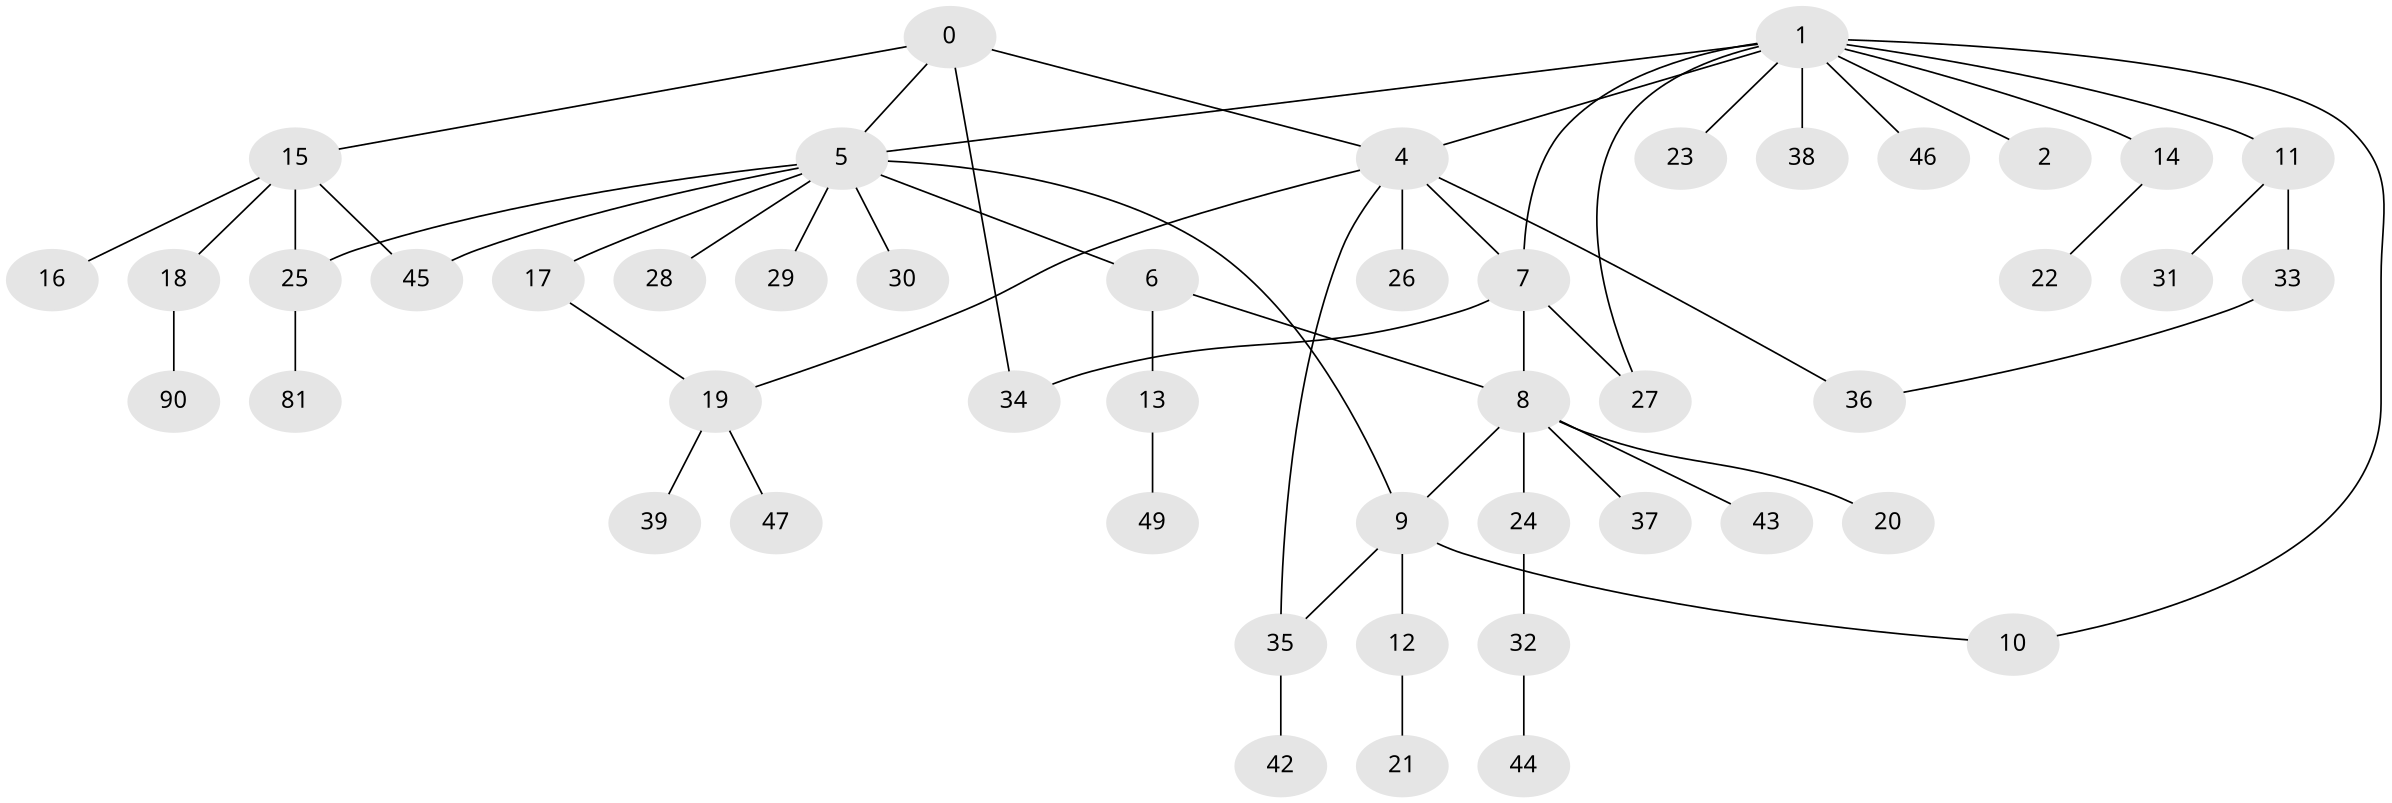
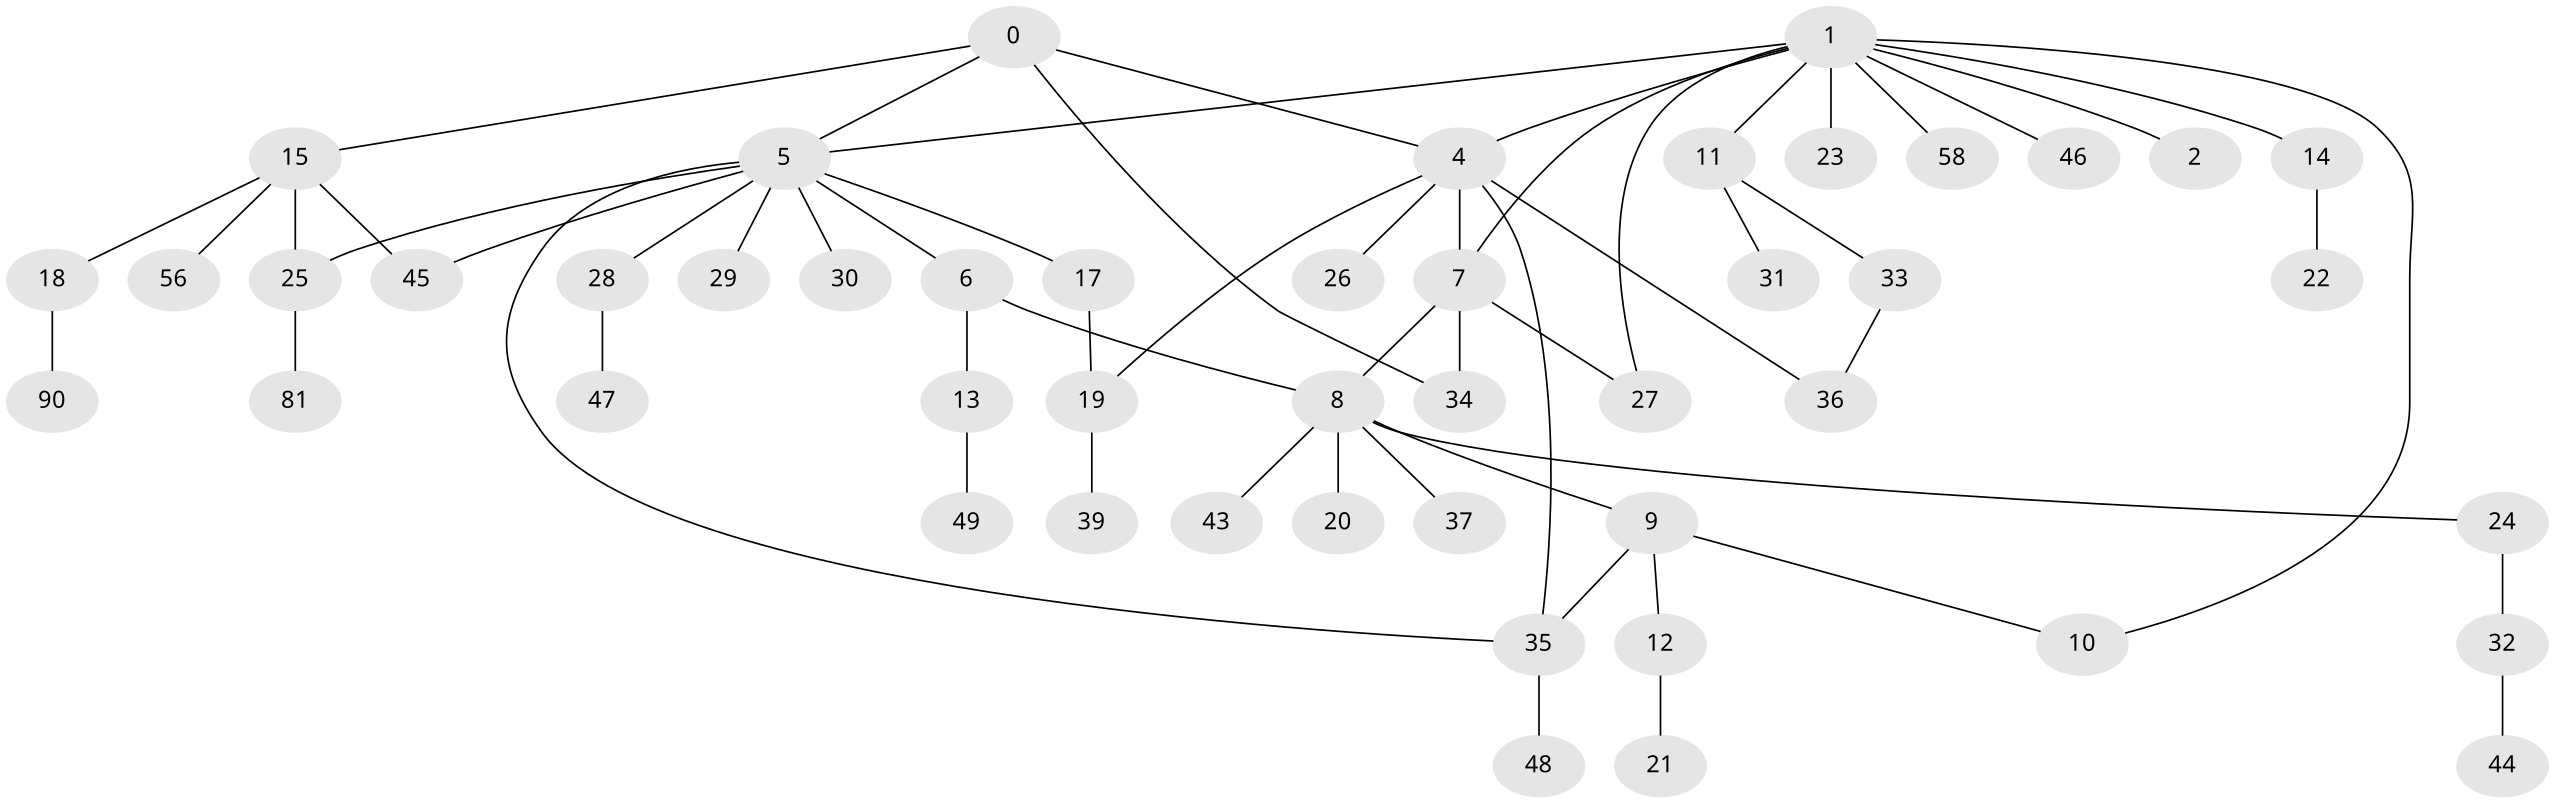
(1802, 159) -> (1952, 159)
(1198, 241) -> (795, 552)
(52, 280) -> (174, 280)
(746, 462) -> (602, 341)
(1281, 766) -> (1539, 766)
